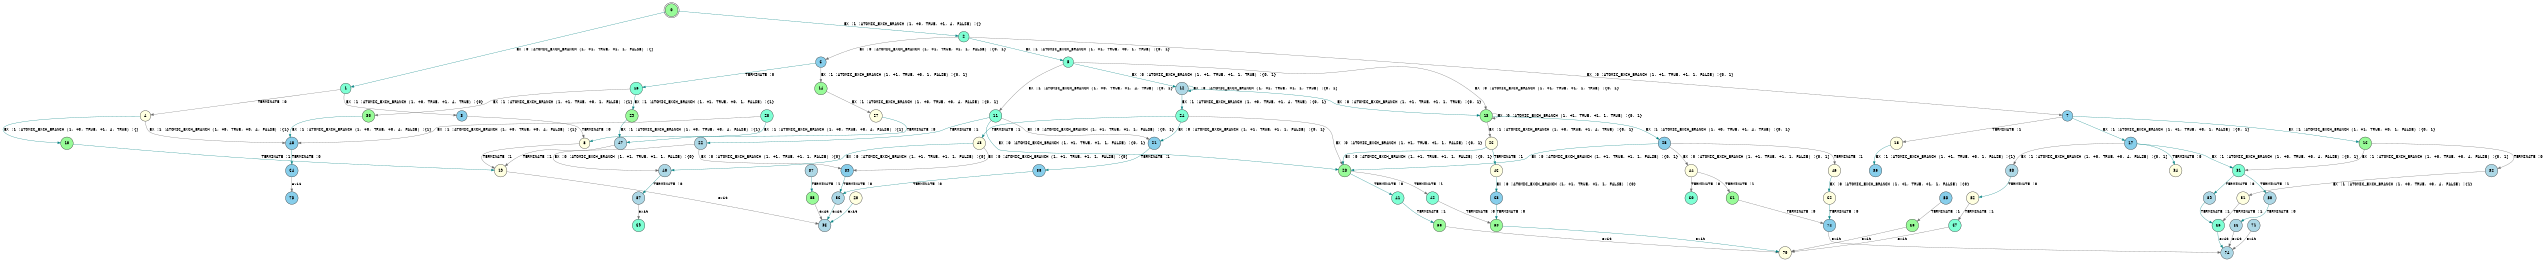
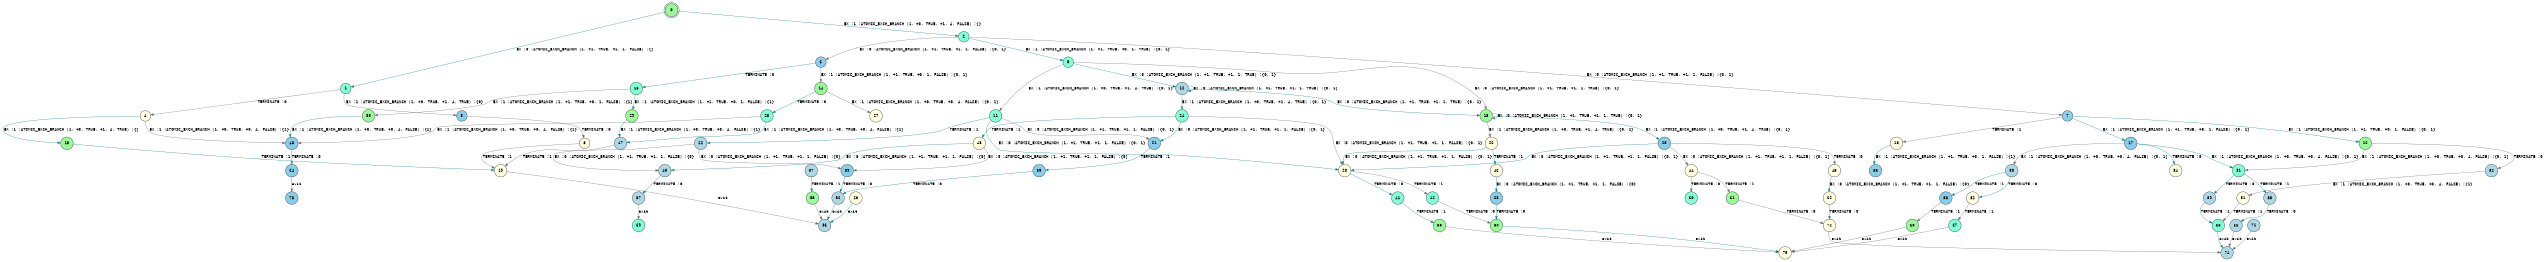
none -> (795, 102)
(764, 136) -> none
(1848, 157) -> (1848, 157)
(1345, 171) -> (1345, 171)
none -> (1979, 180)
(1829, 225) -> (1829, 225)
